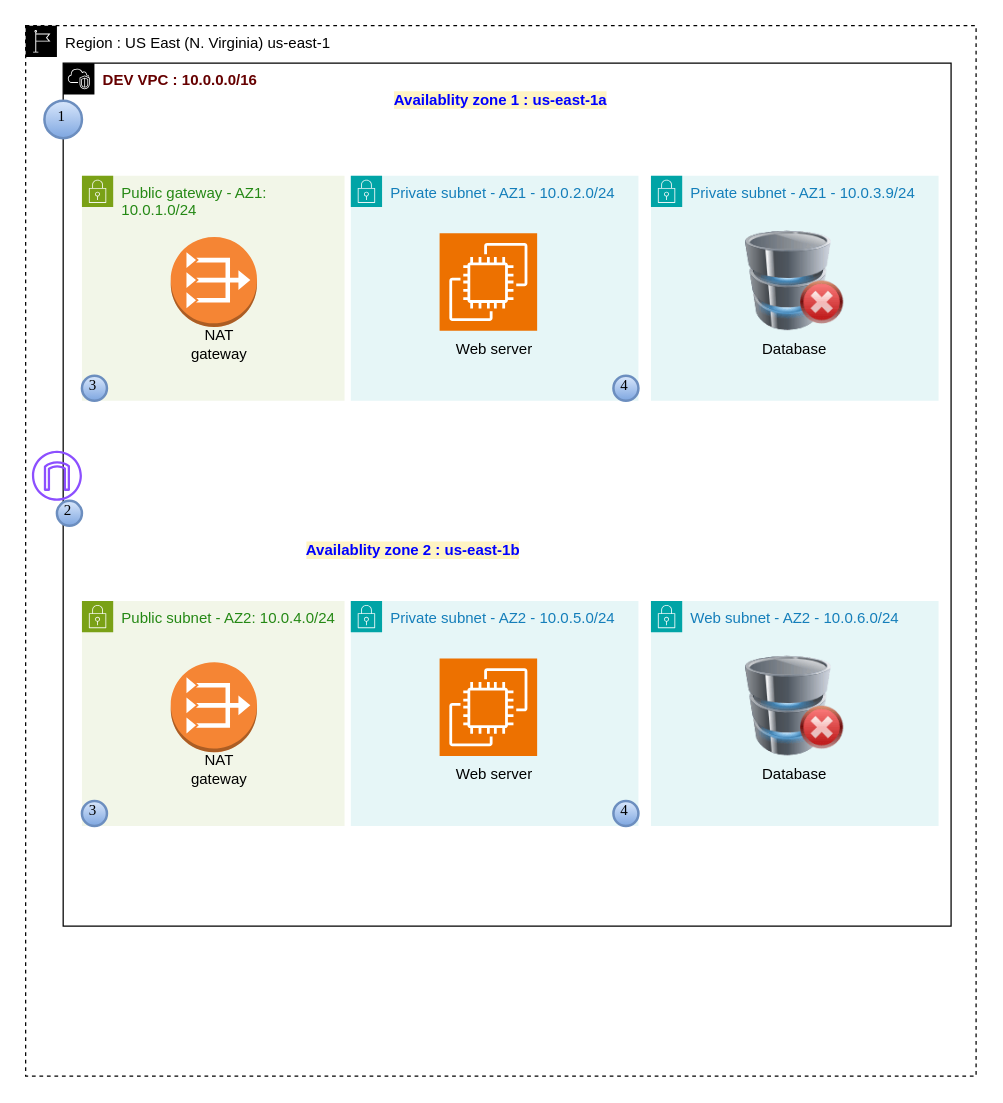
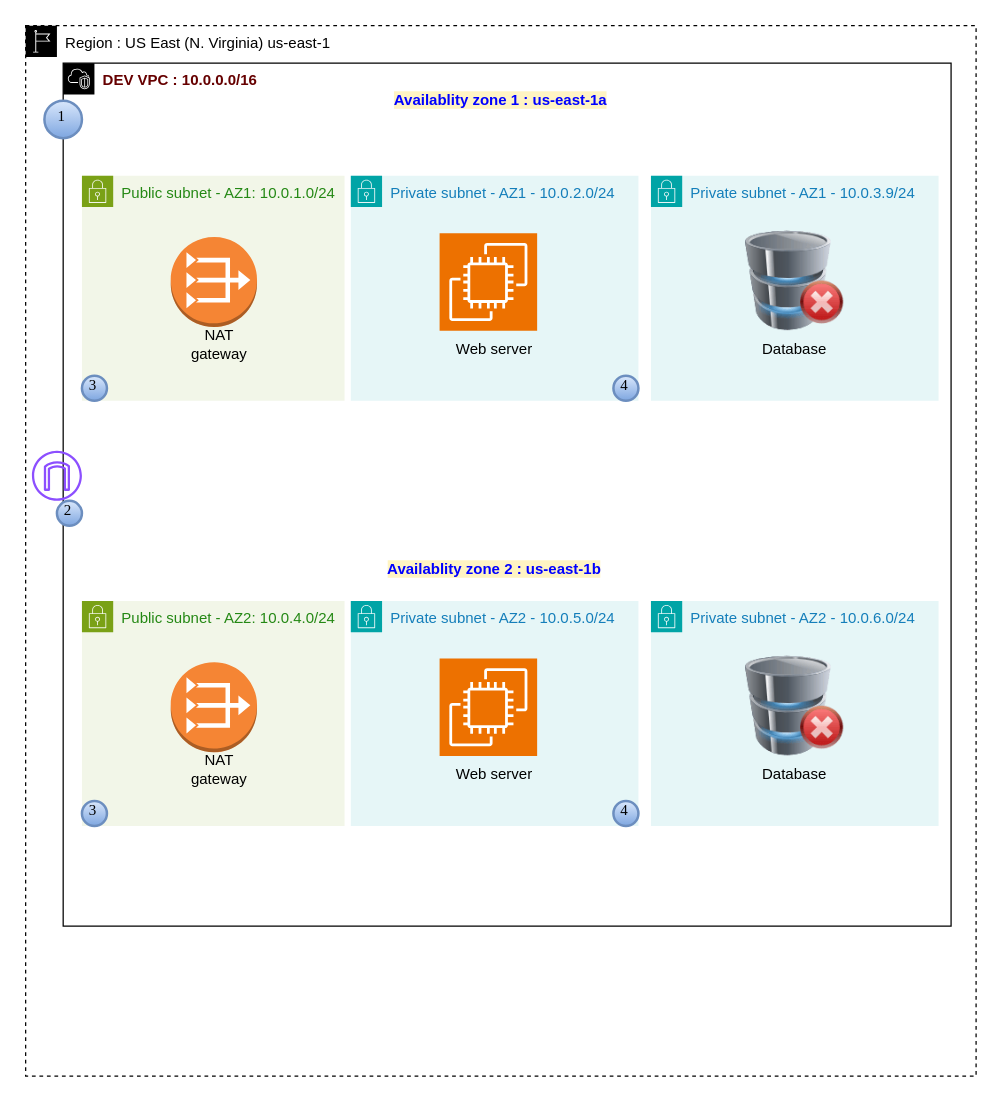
(233, 202) -> (233, 202)
(413, 551) -> (494, 569)
(801, 618) -> (814, 627)
